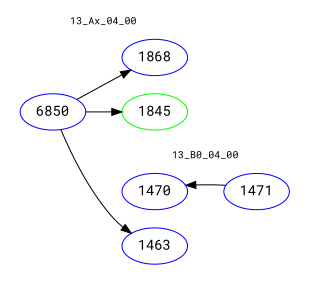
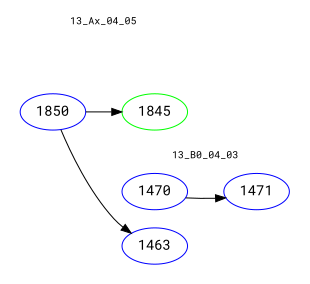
(104, 22) -> (104, 22)
(155, 57) -> none
(53, 112) -> (53, 112)
(206, 156) -> (206, 156)
(211, 185) -> (201, 198)
